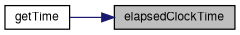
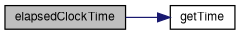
(86, 17) -> (141, 17)
